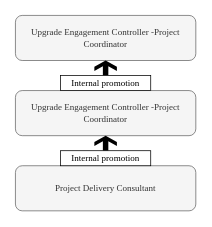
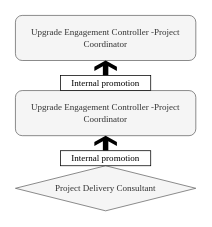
(105, 188) -> (105, 188)
